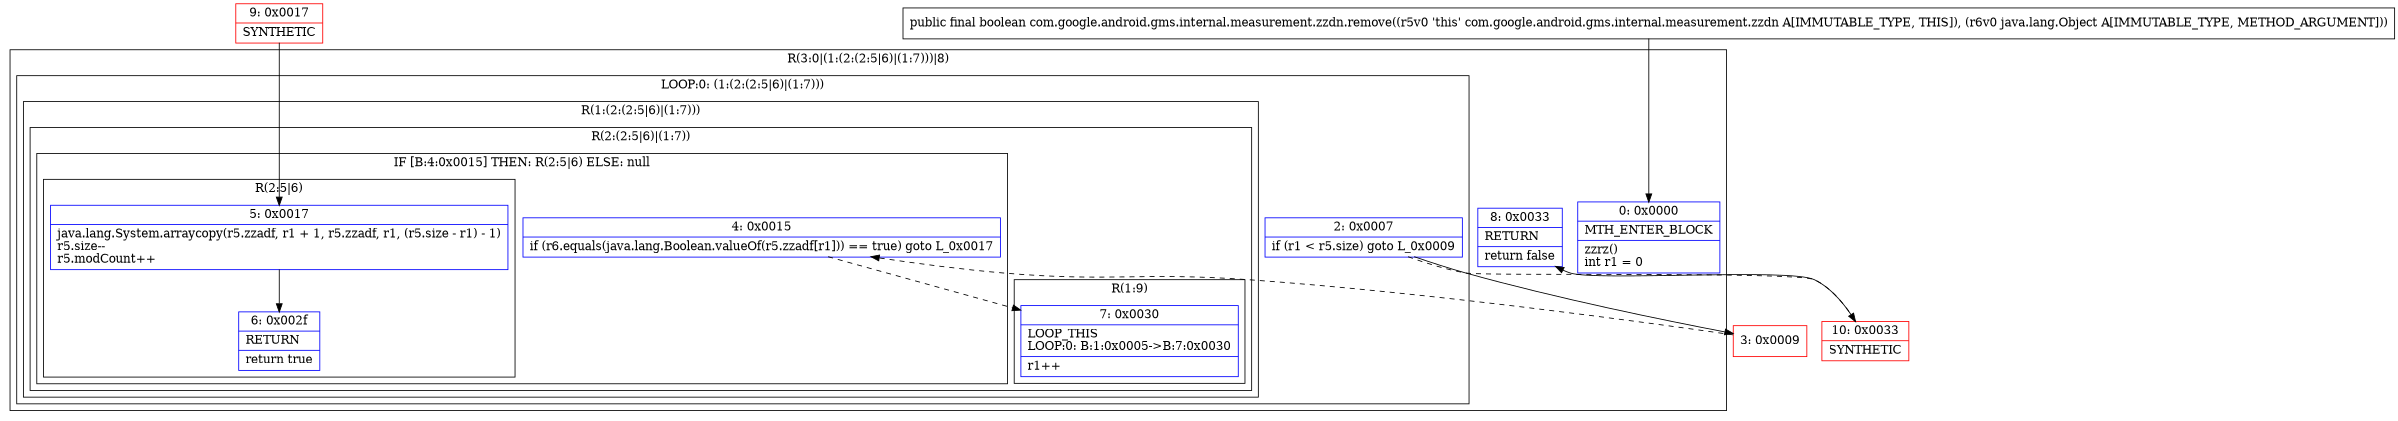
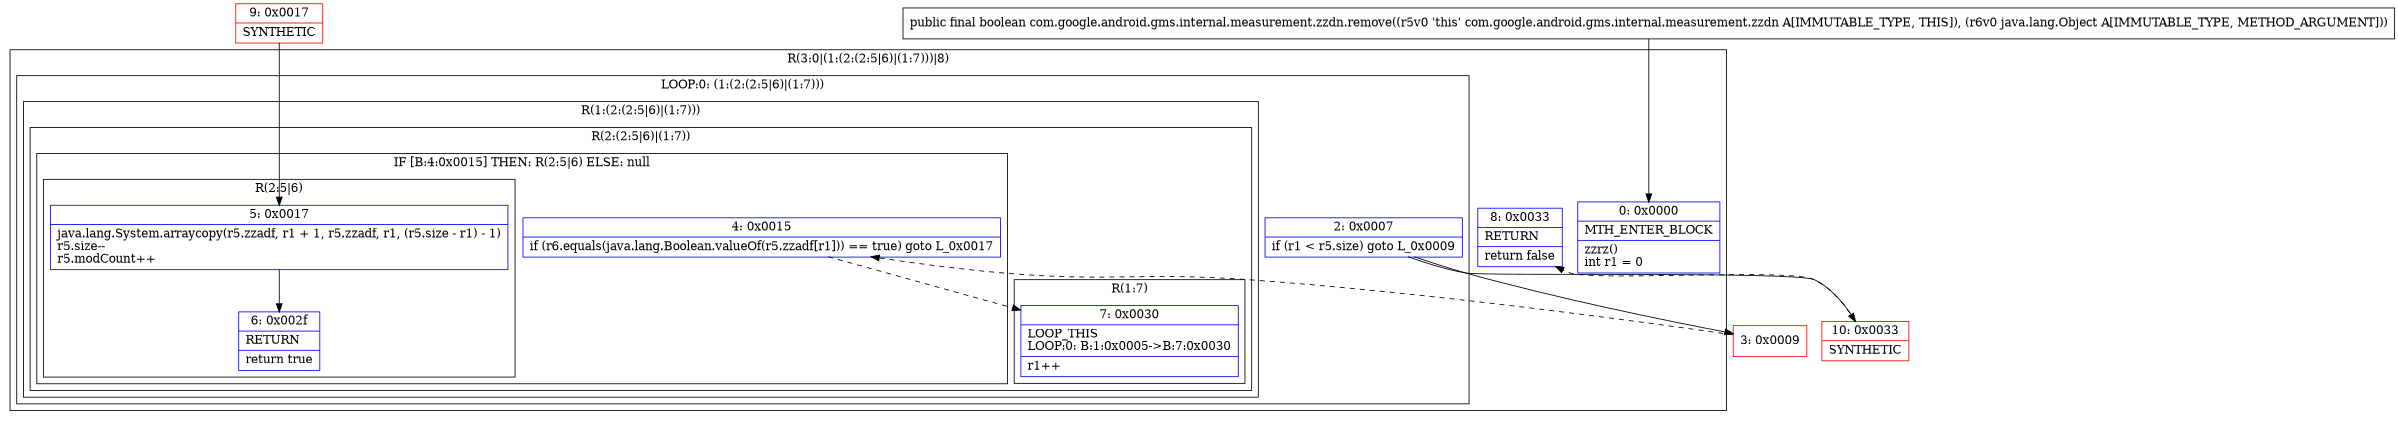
(1555, 274) -> (1555, 274)
(1718, 275) -> (1718, 275)
(1130, 289) -> (1130, 289)
